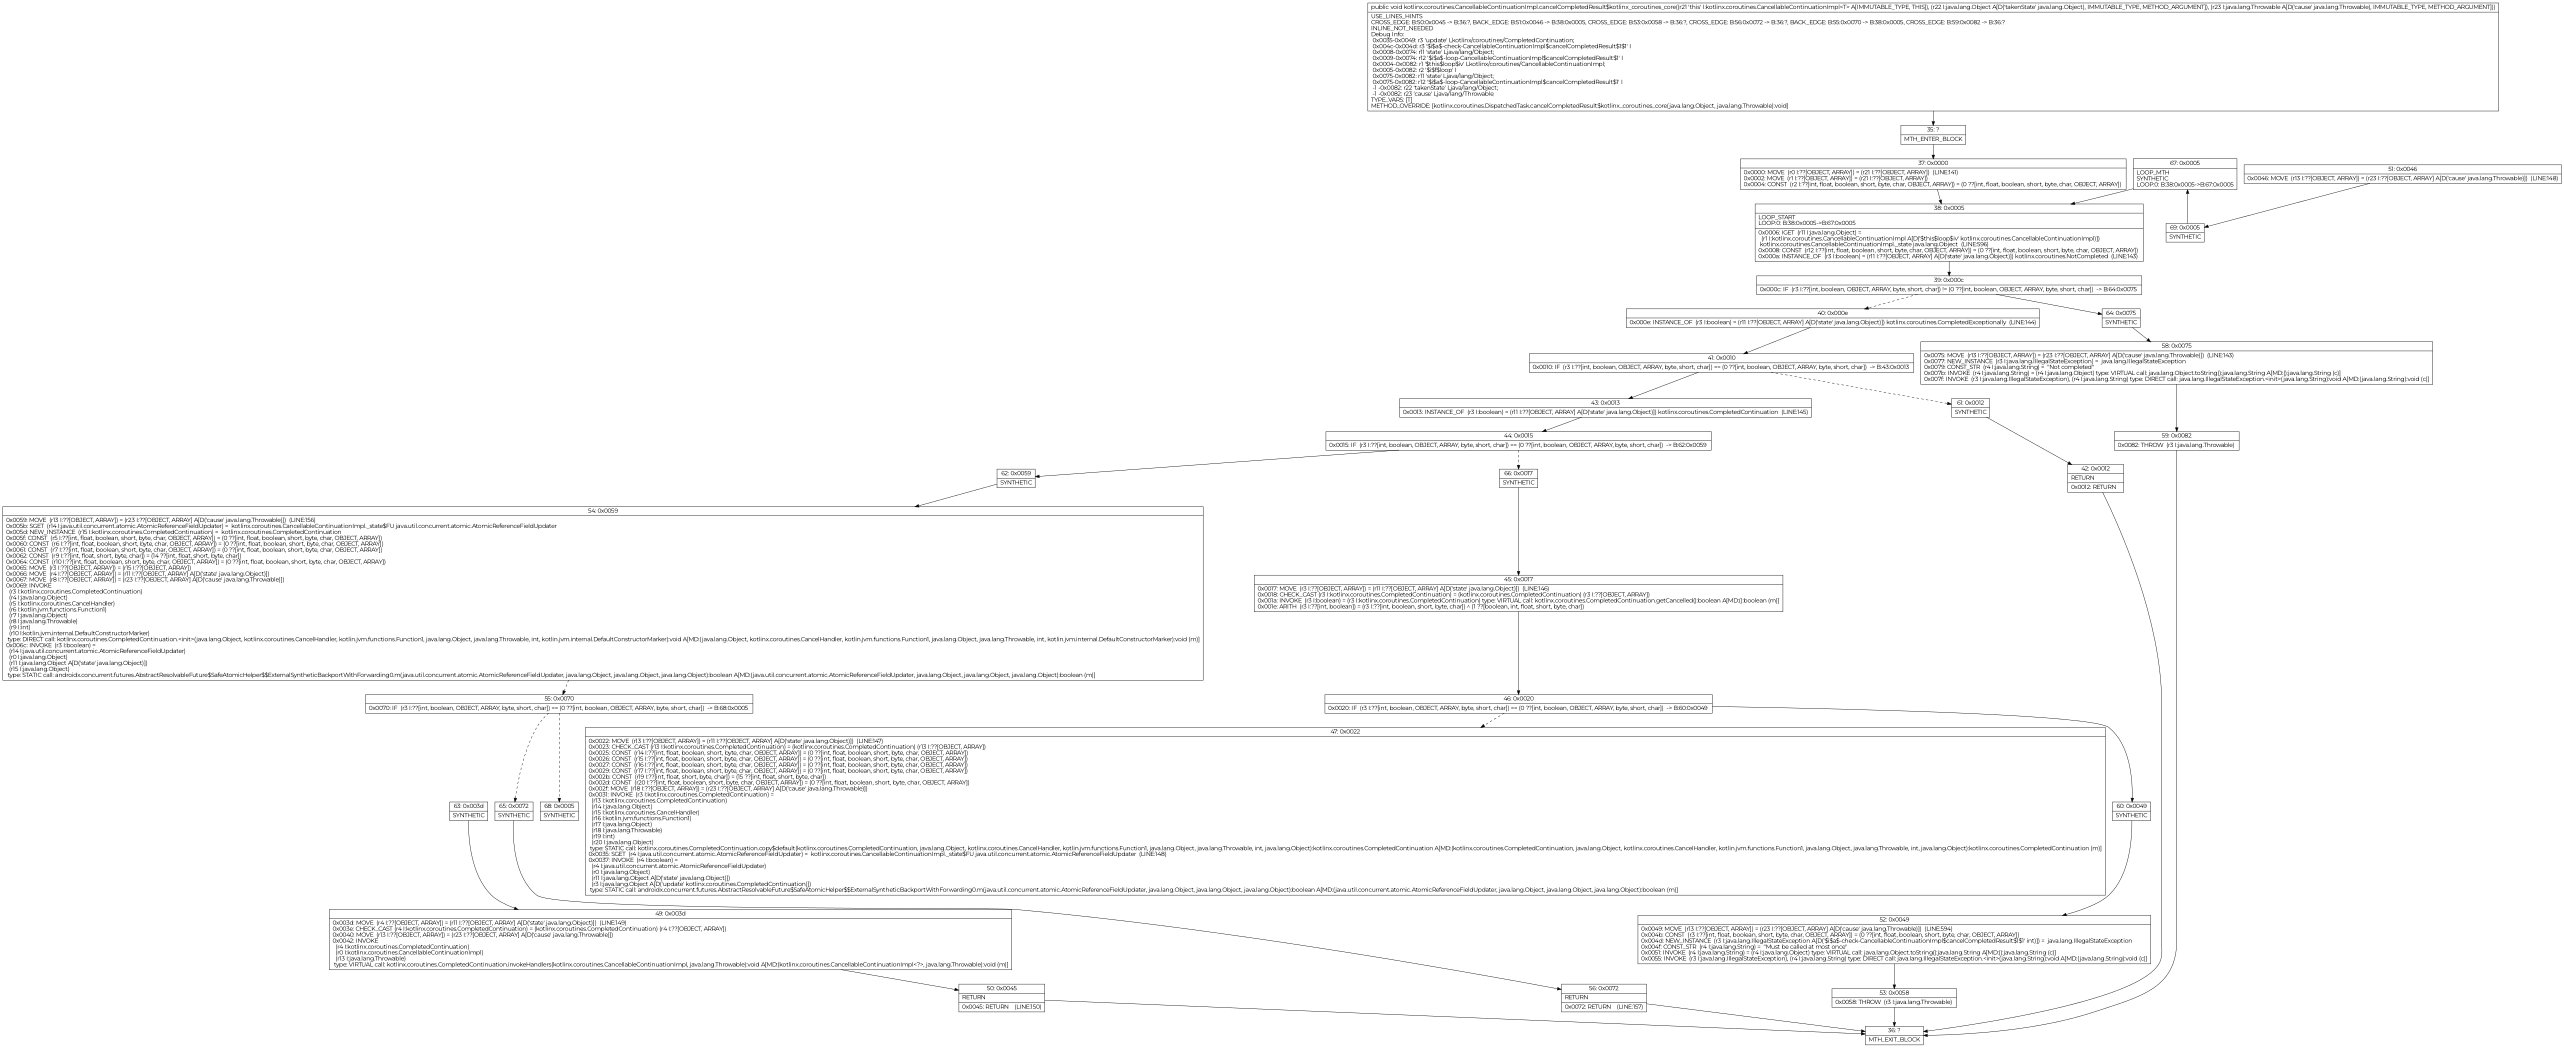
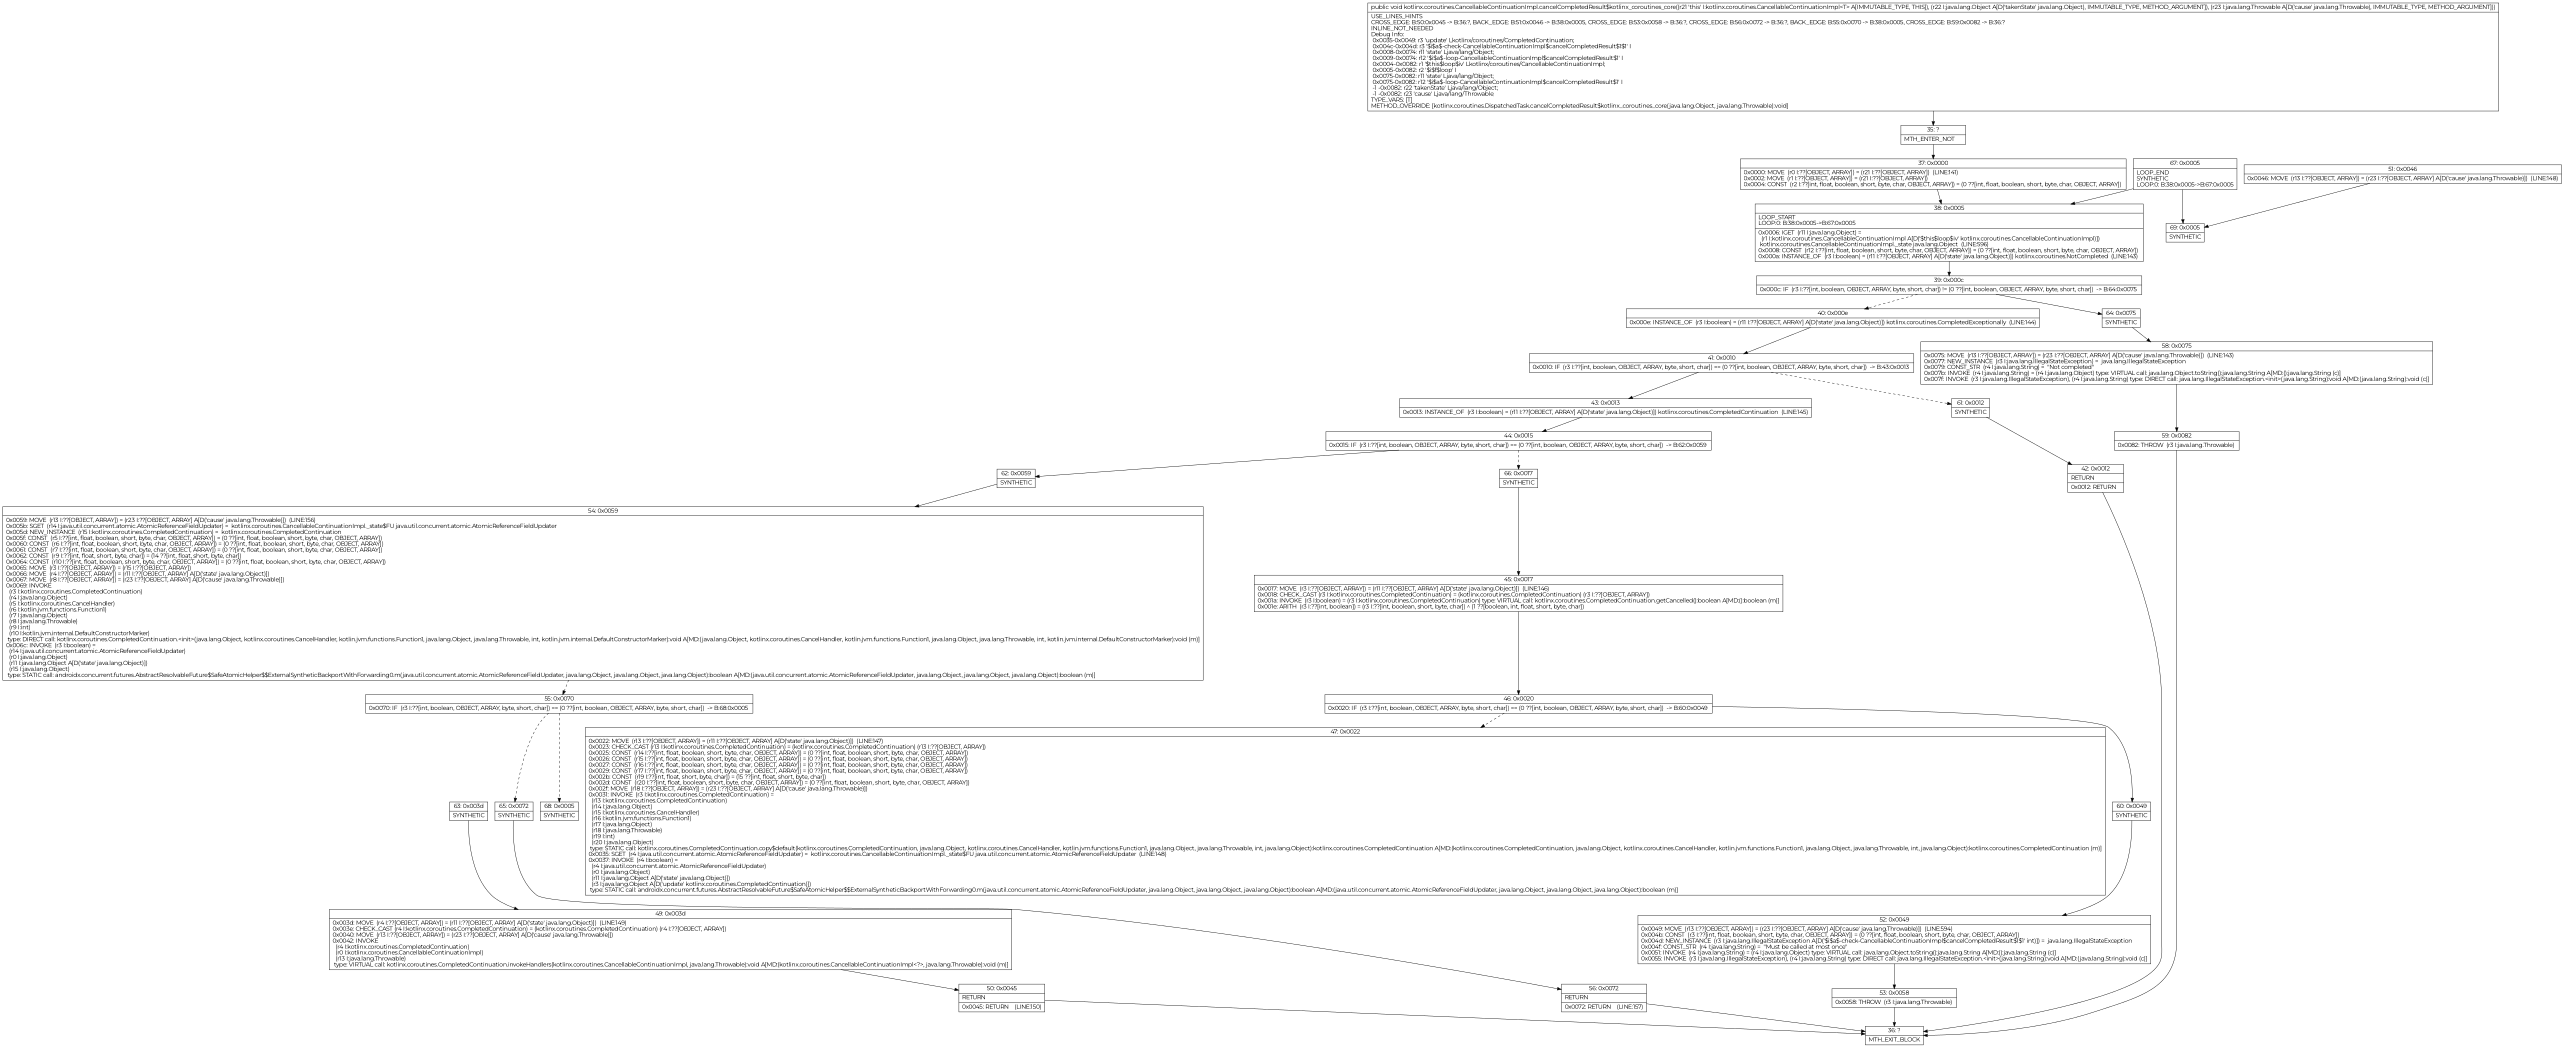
(1933, 139) -> (1929, 139)
(2153, 173) -> (2153, 173)
(2188, 209) -> (2182, 205)
